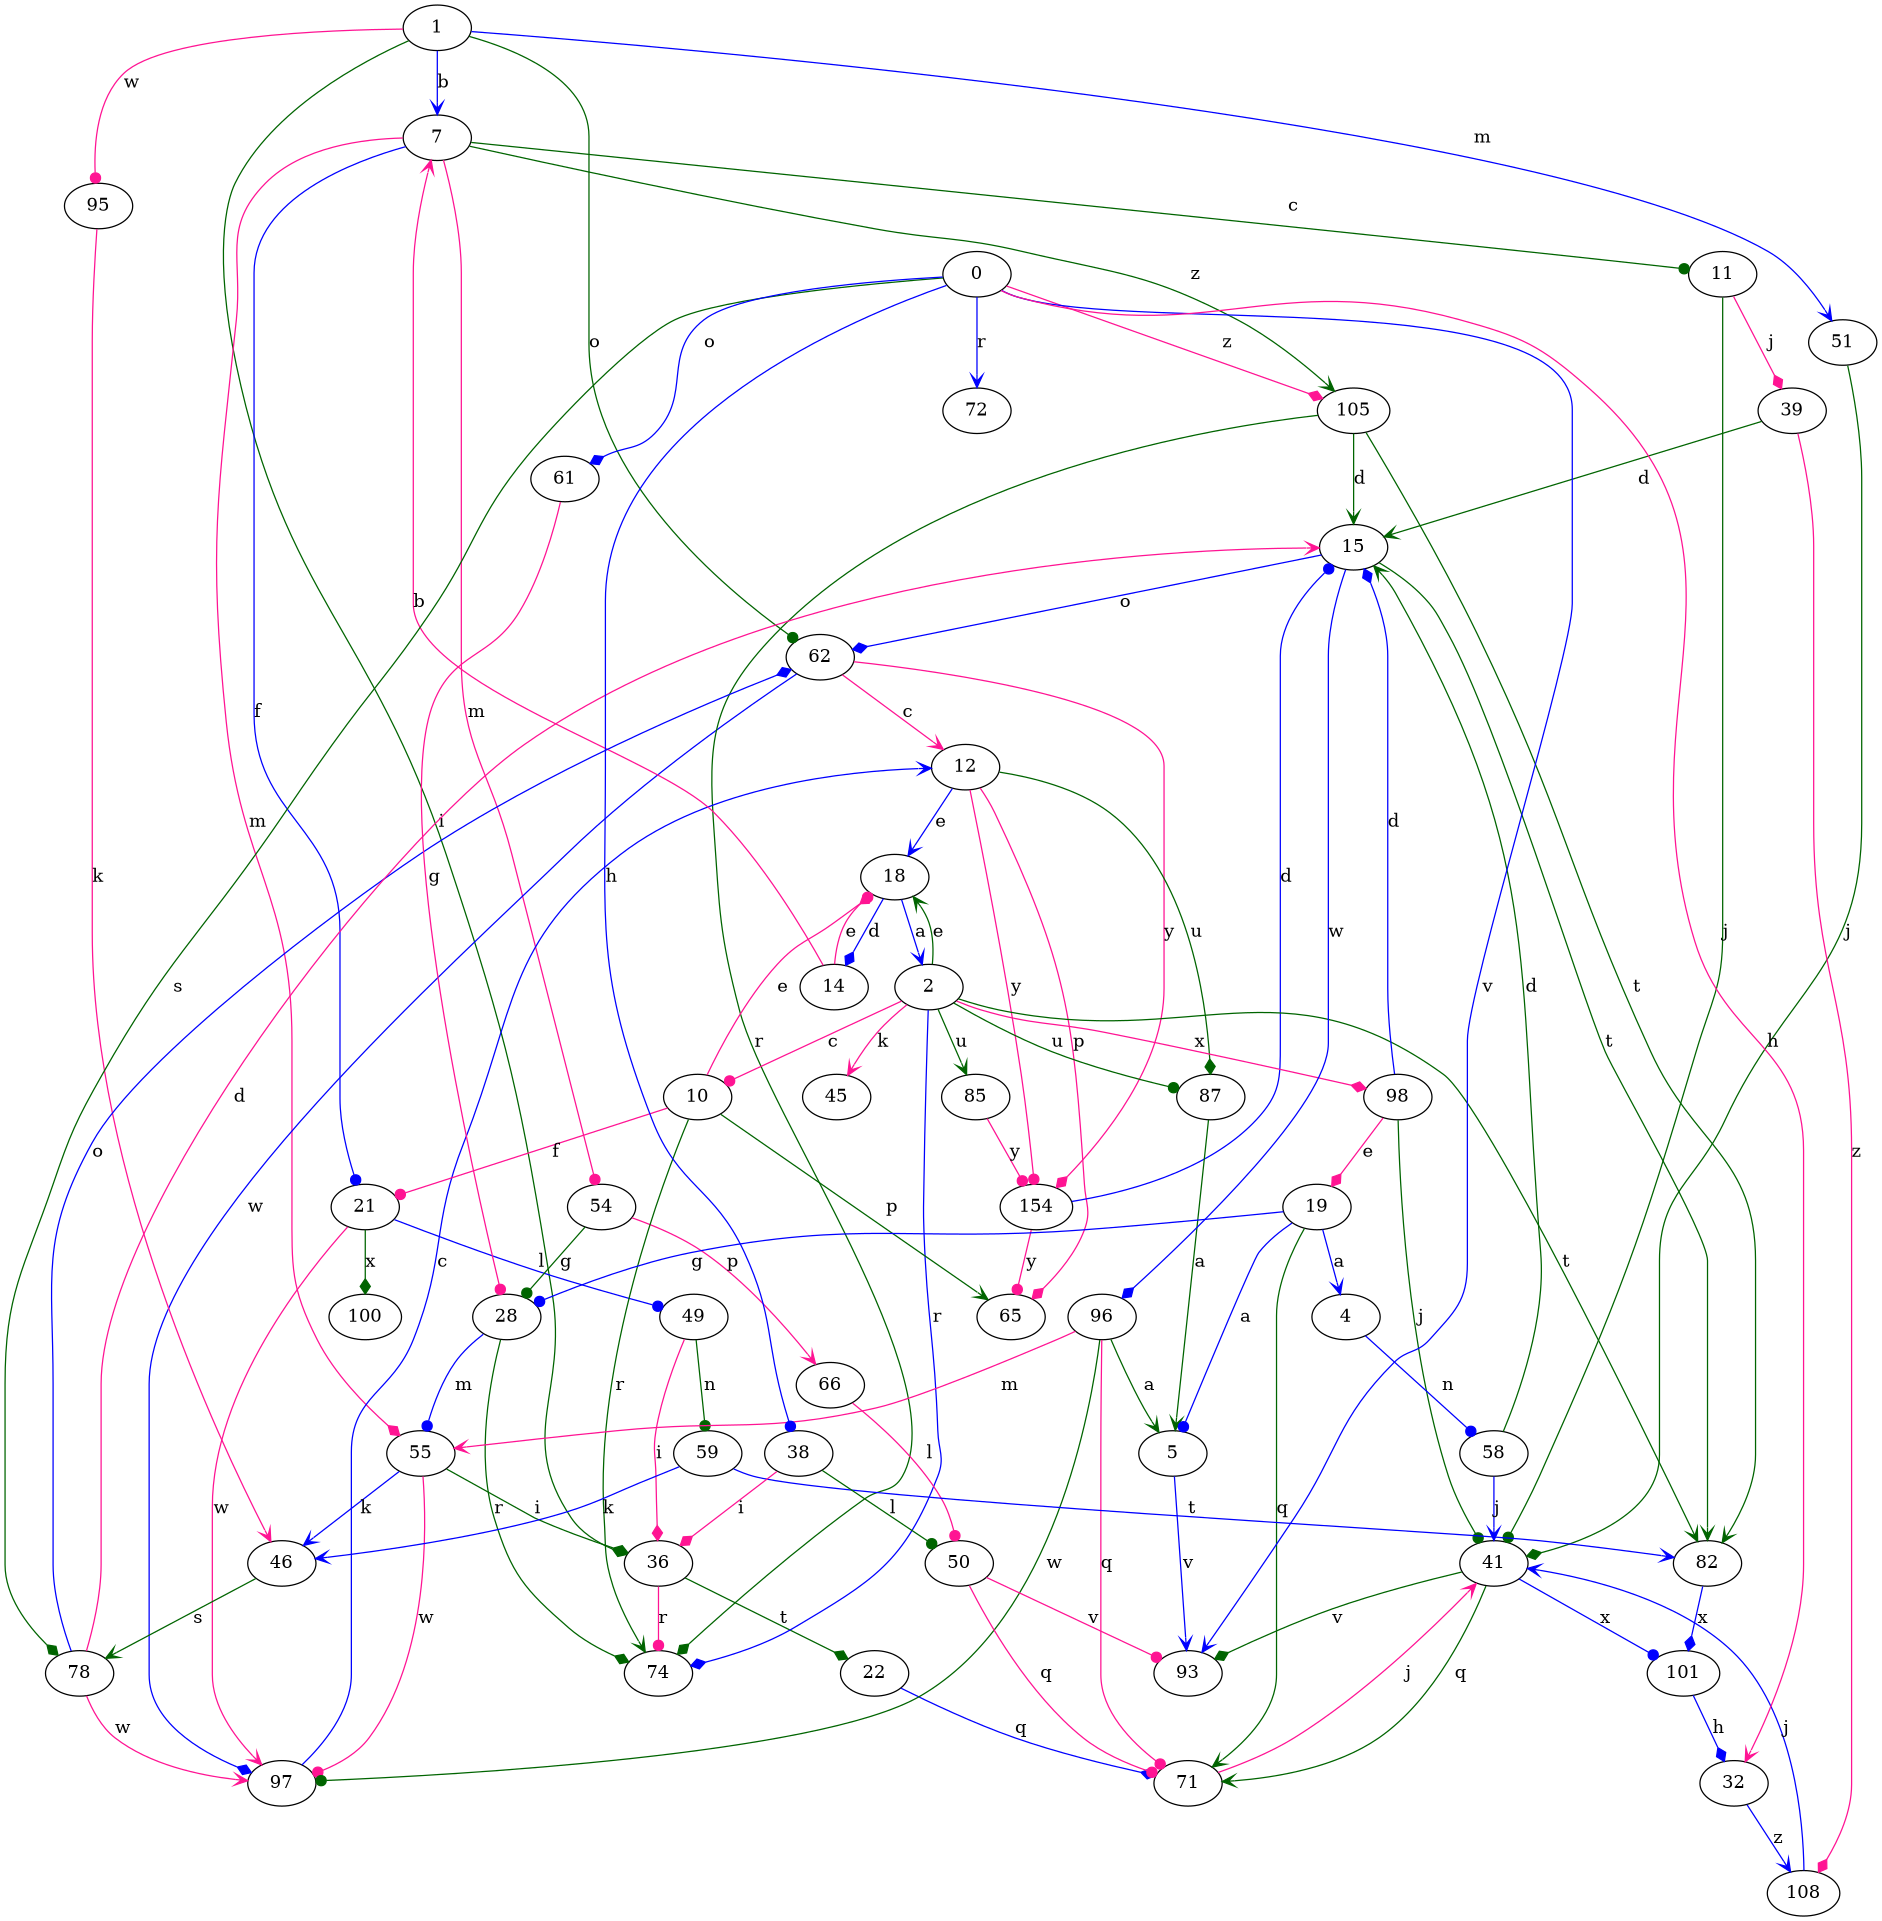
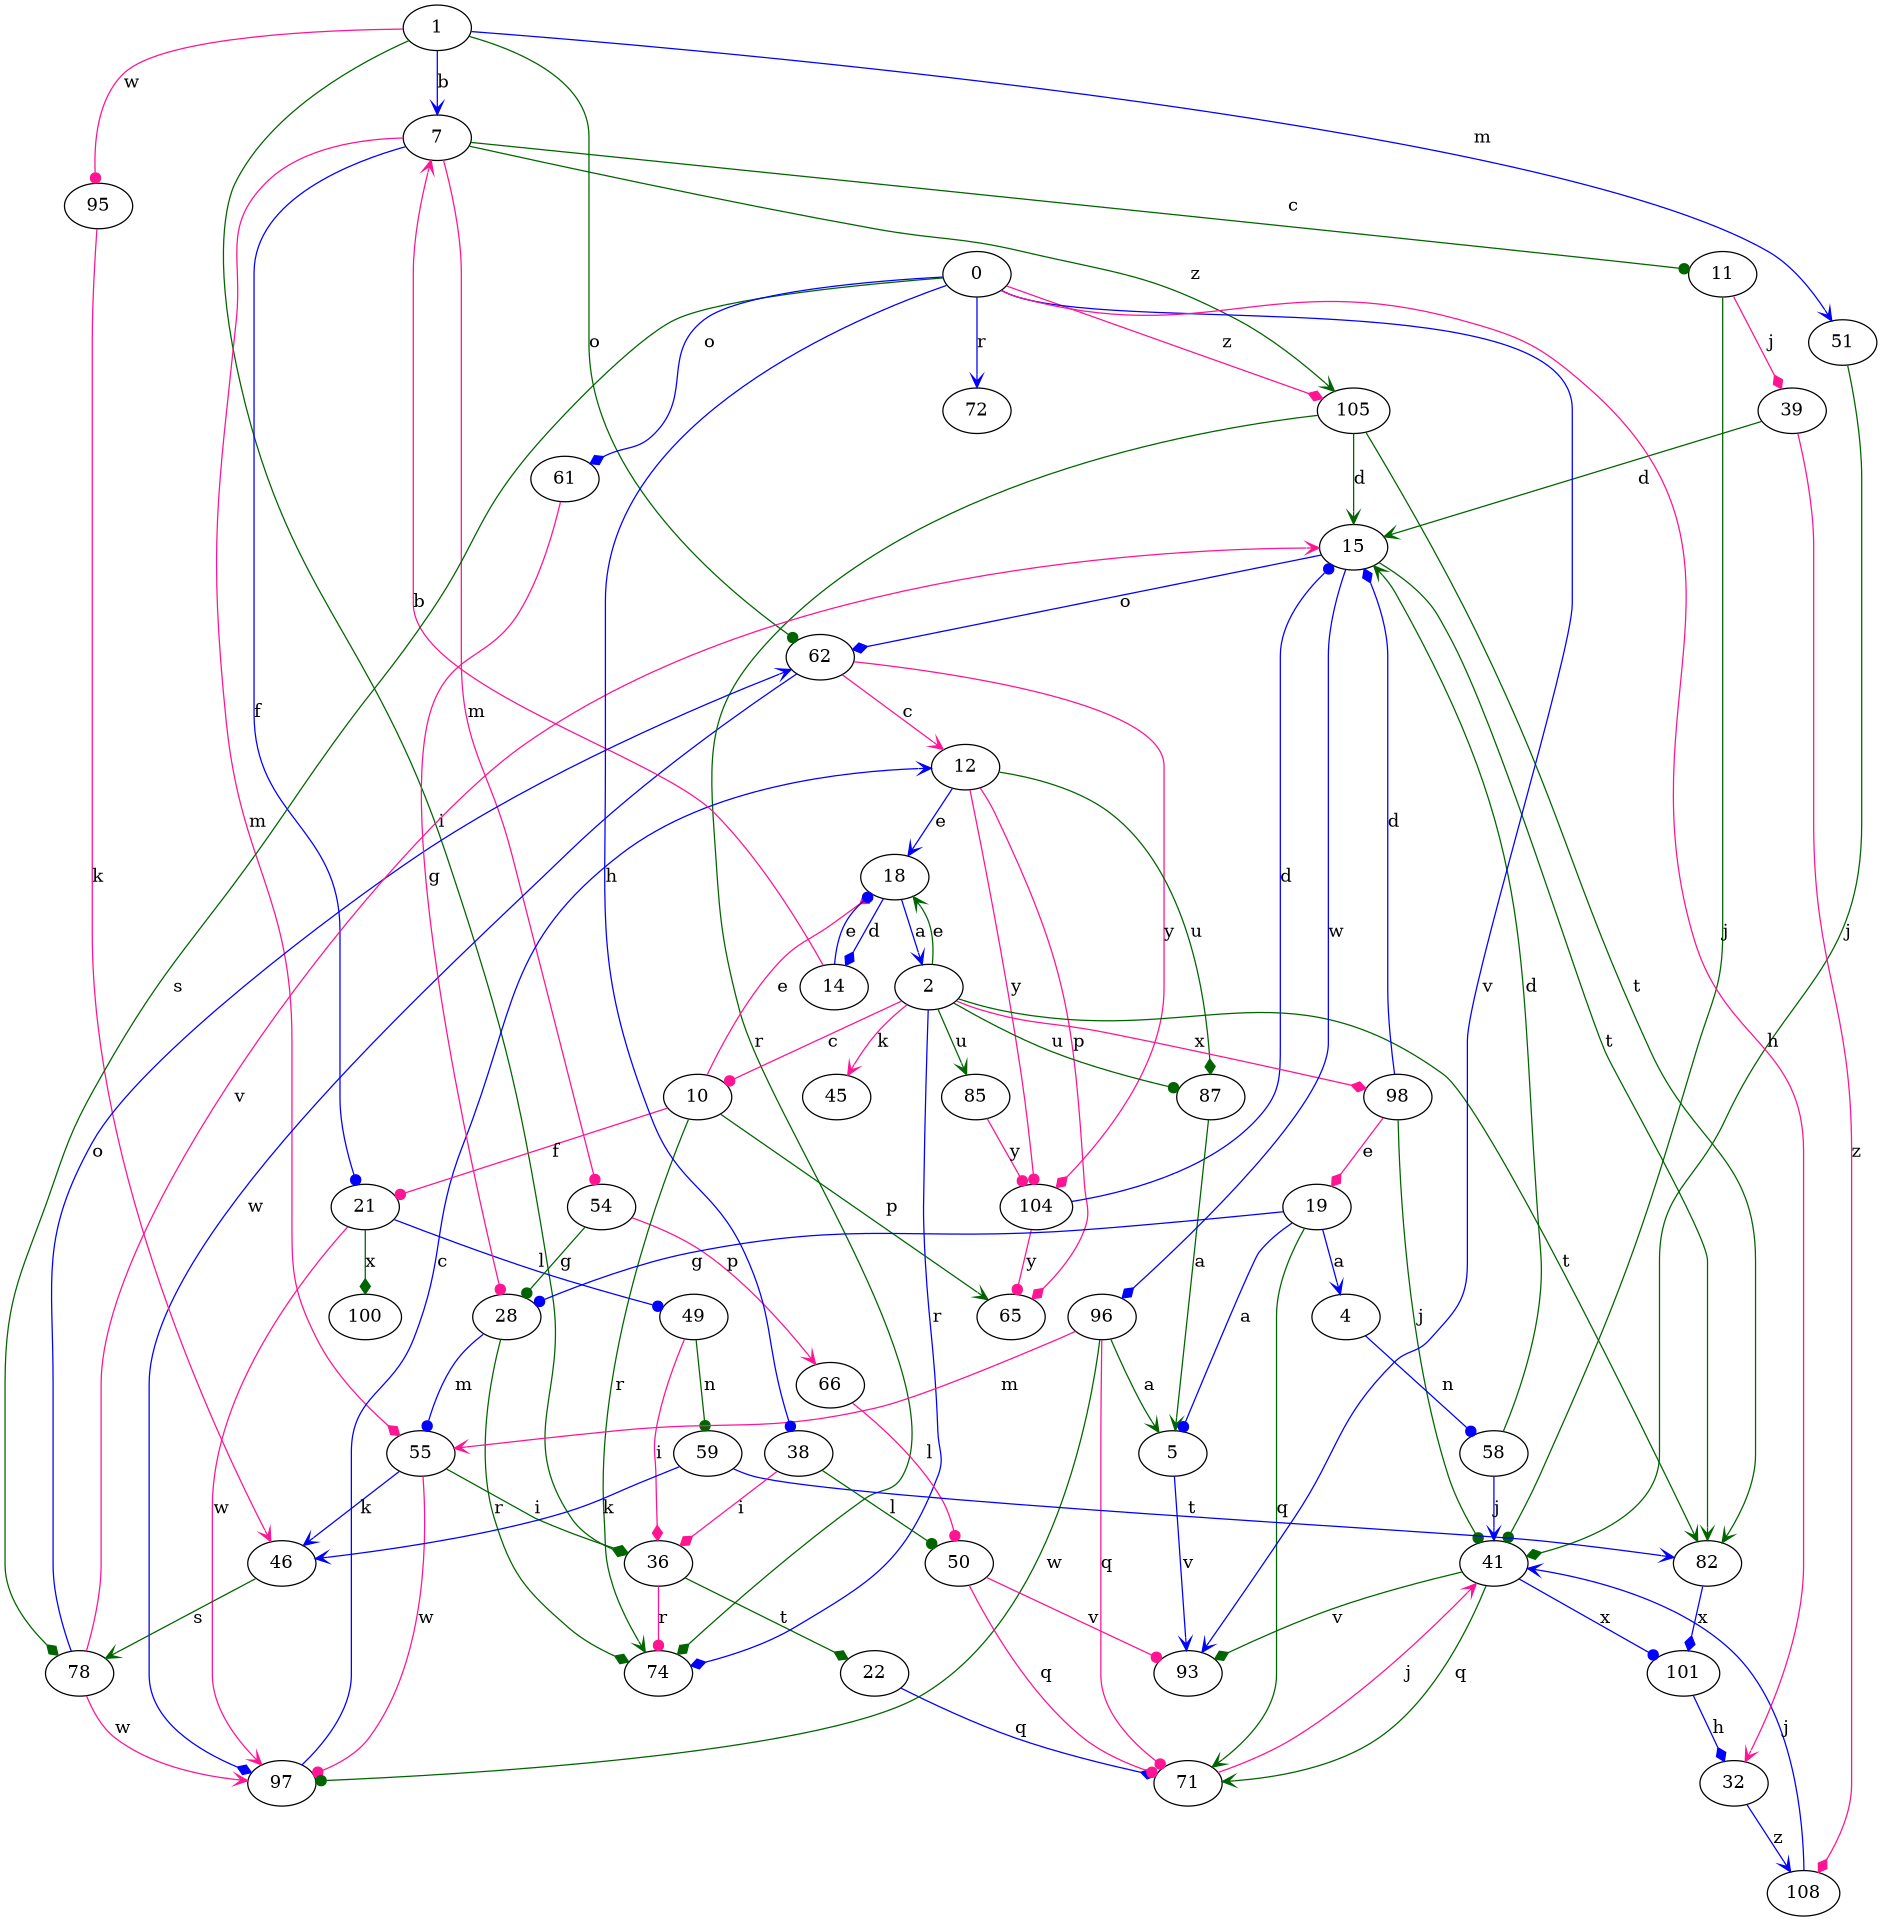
(842, 929) -> (842, 929)
(201, 1024) -> (201, 1024)
(240, 1097) -> (240, 1097)
(1036, 1207) -> (1036, 1207)
